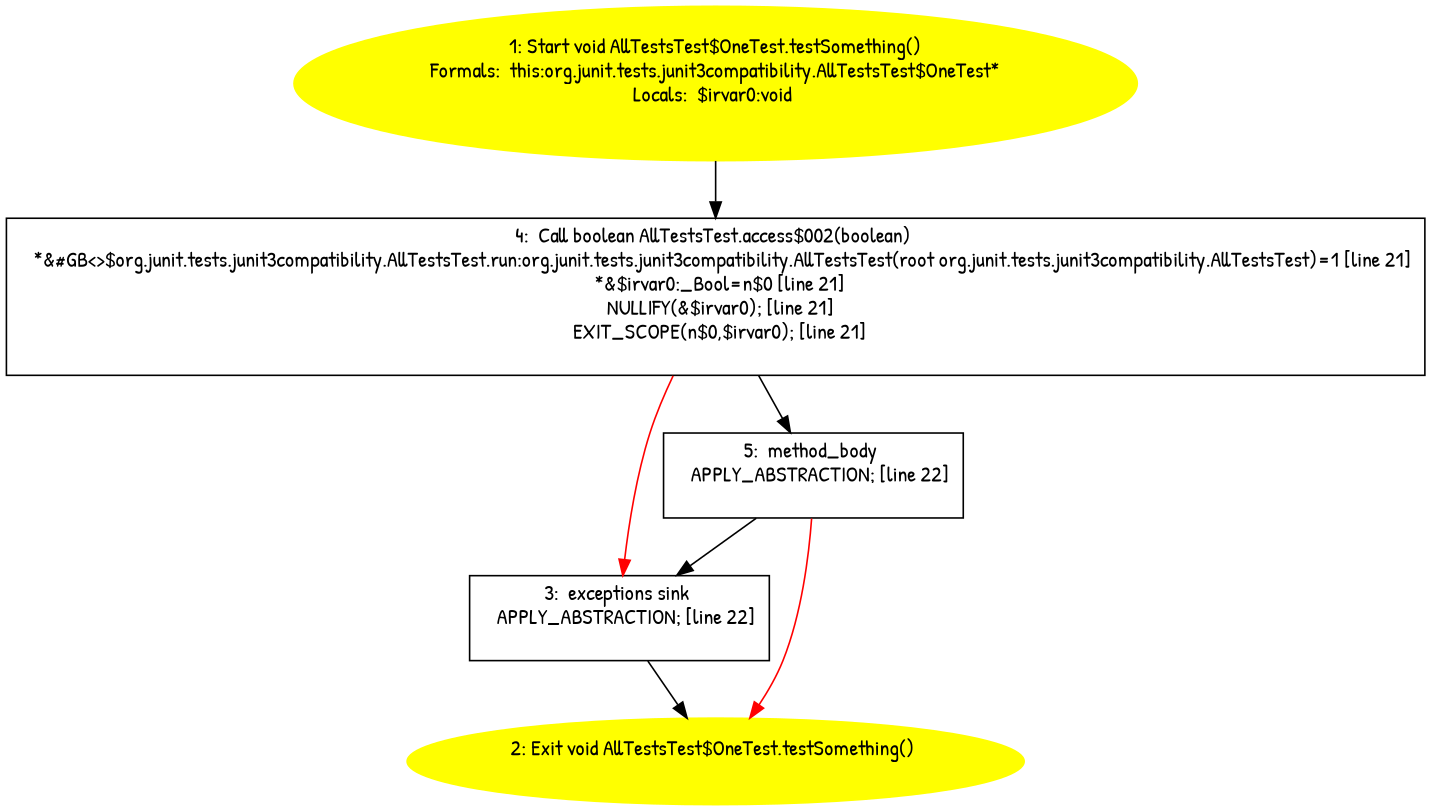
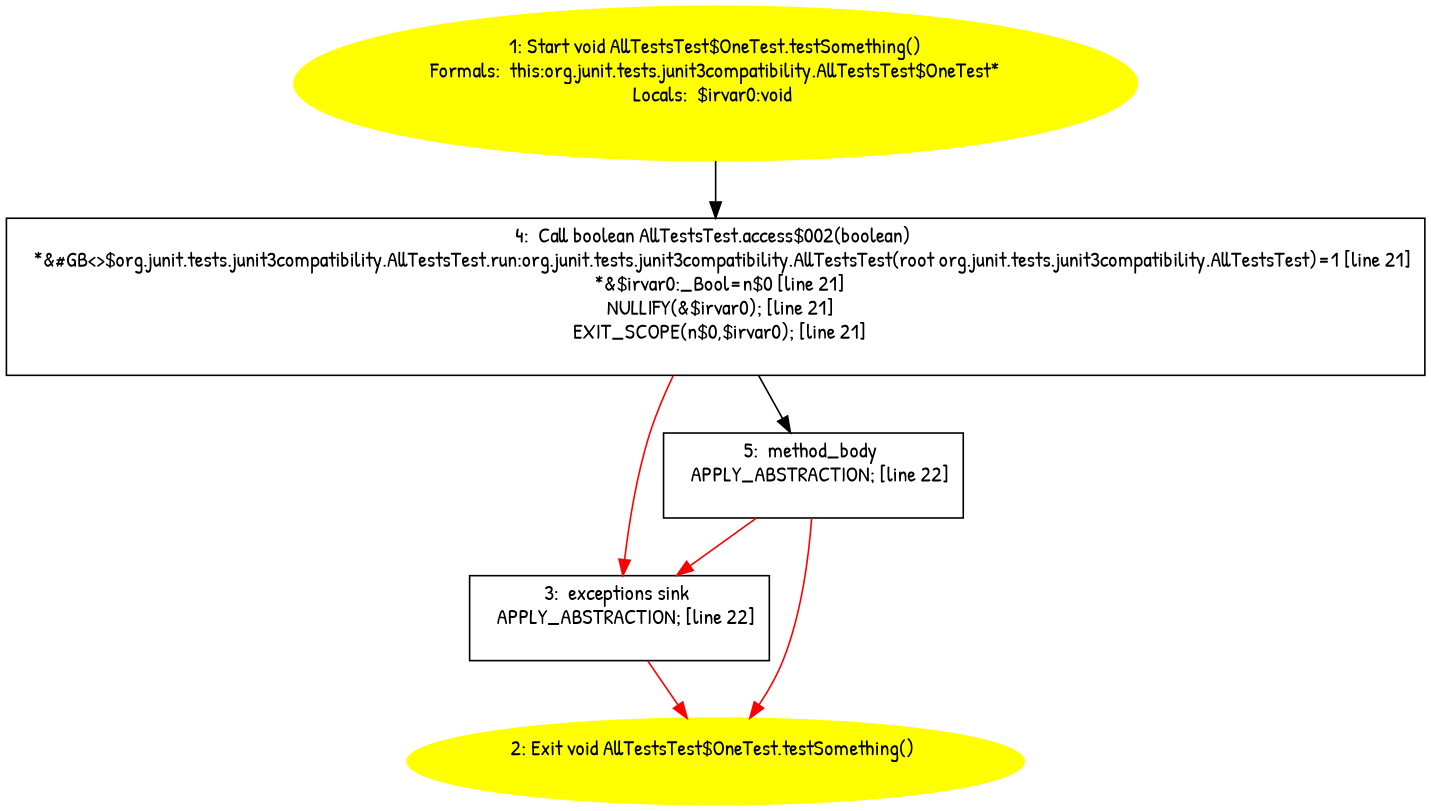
(723, 542) -> (723, 542)
(663, 683) -> (663, 683)
